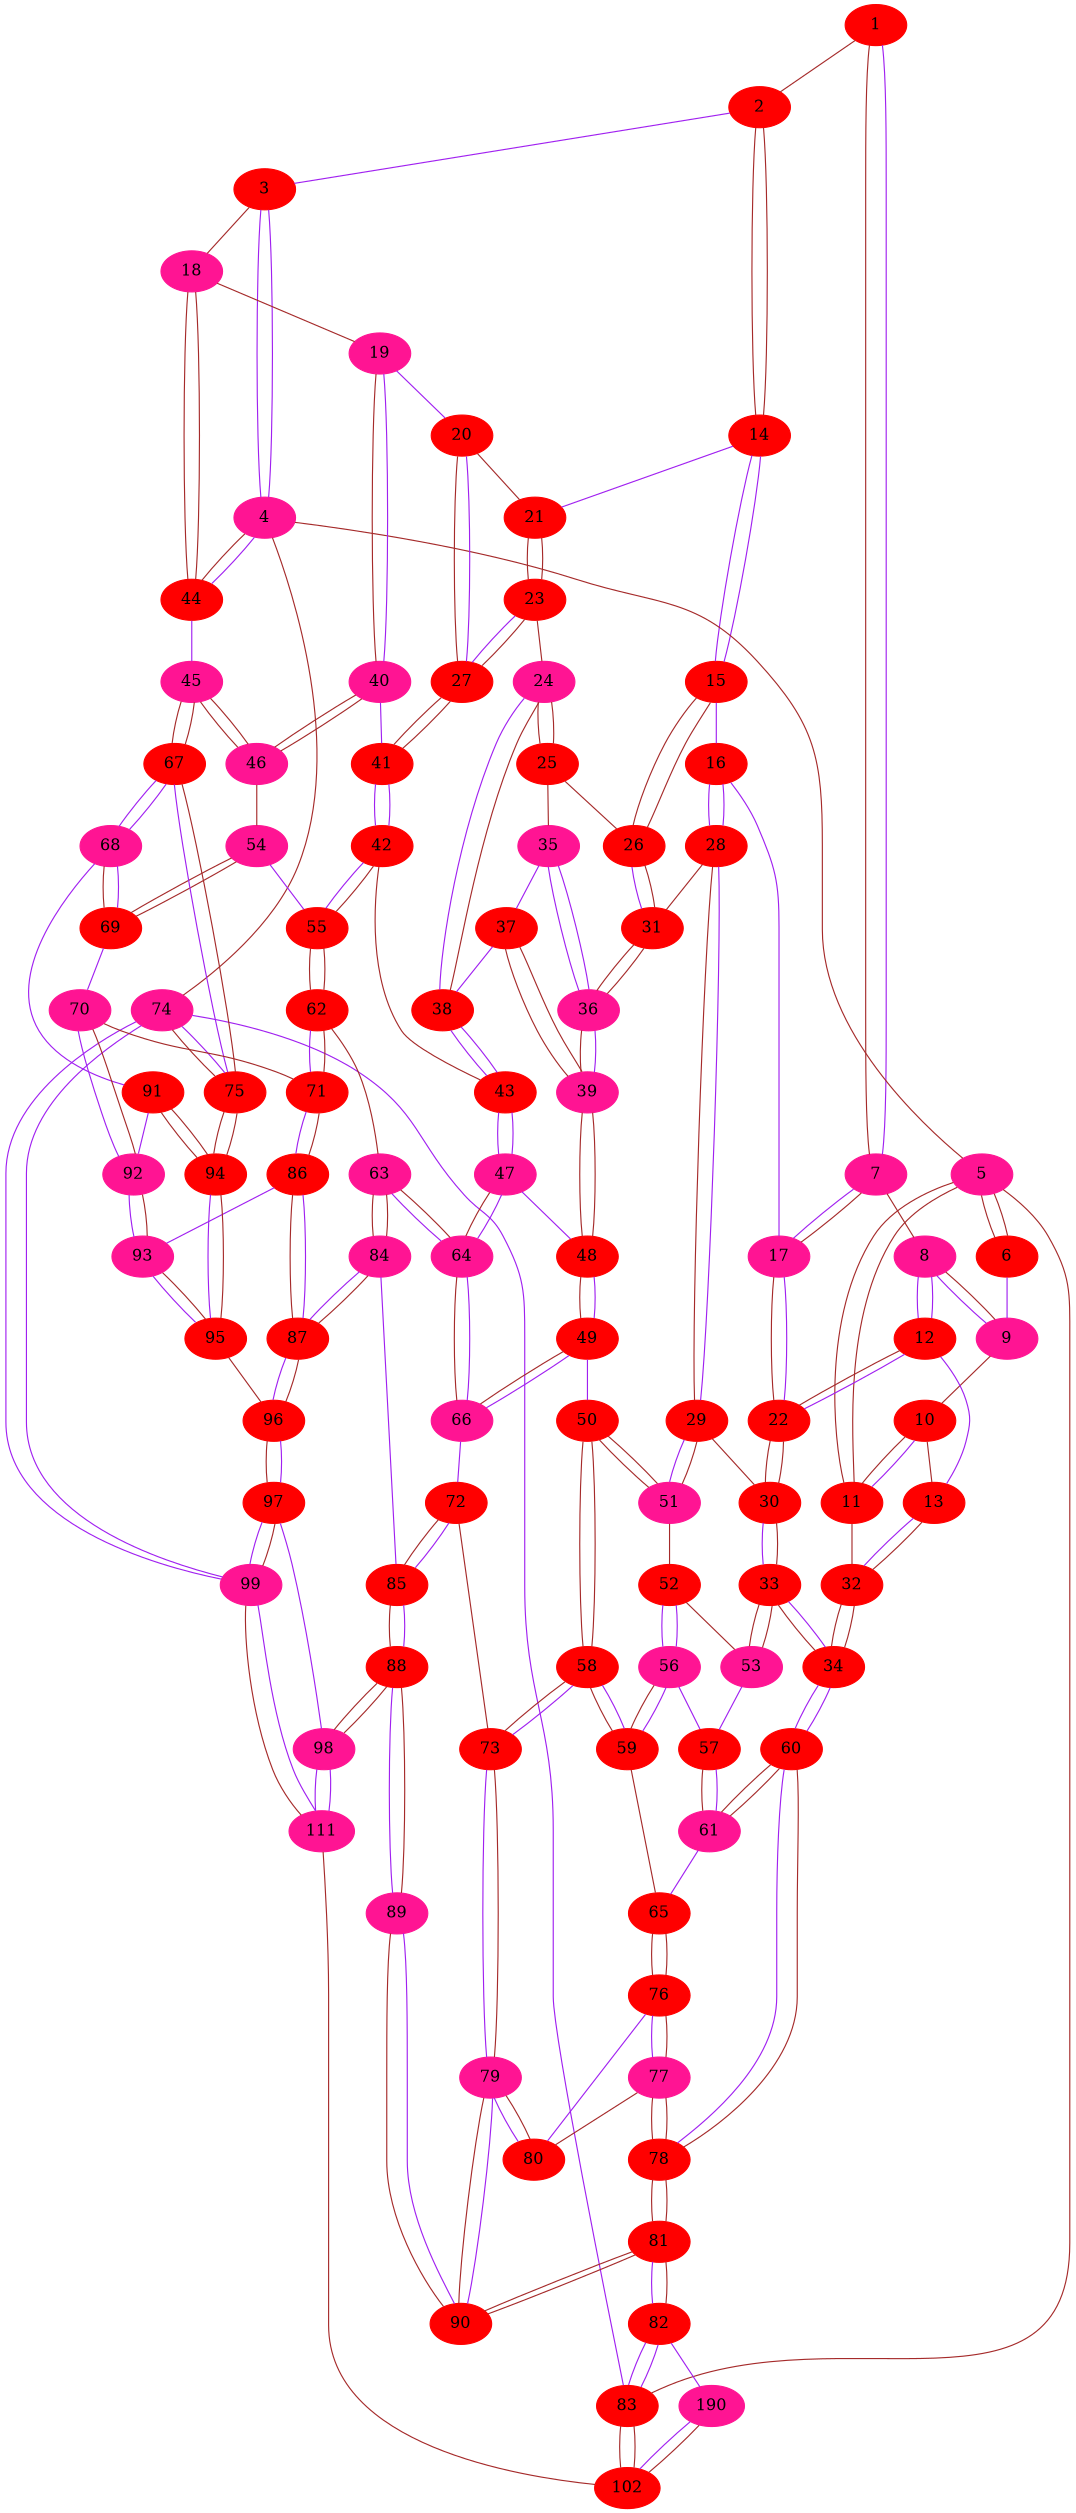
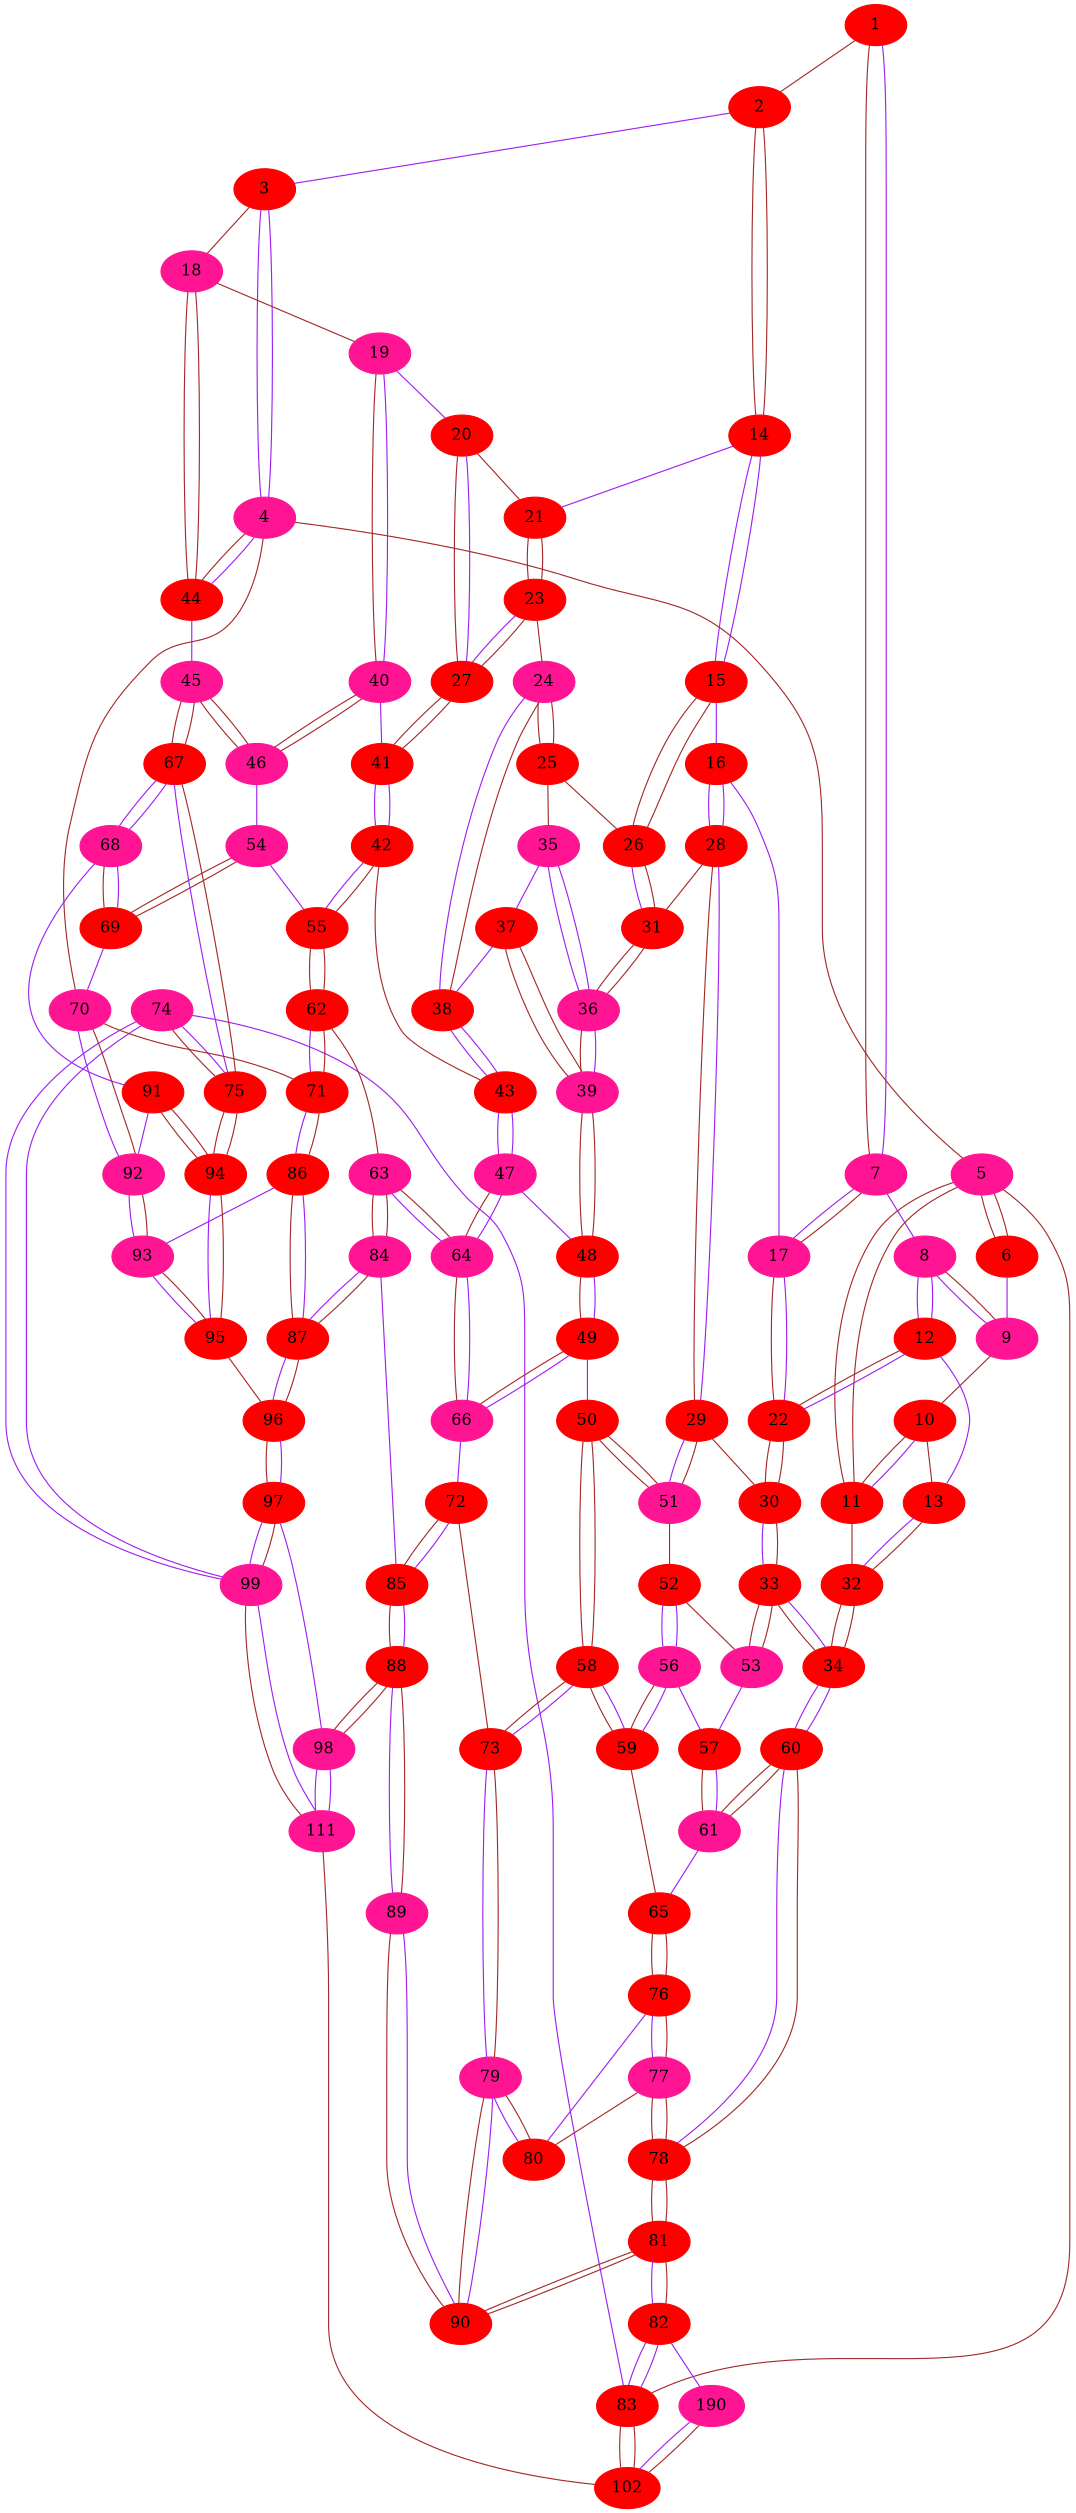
(315, 788) -> (99, 728)
(257, 805) -> (257, 805)
(894, 1205) -> (894, 1205)
